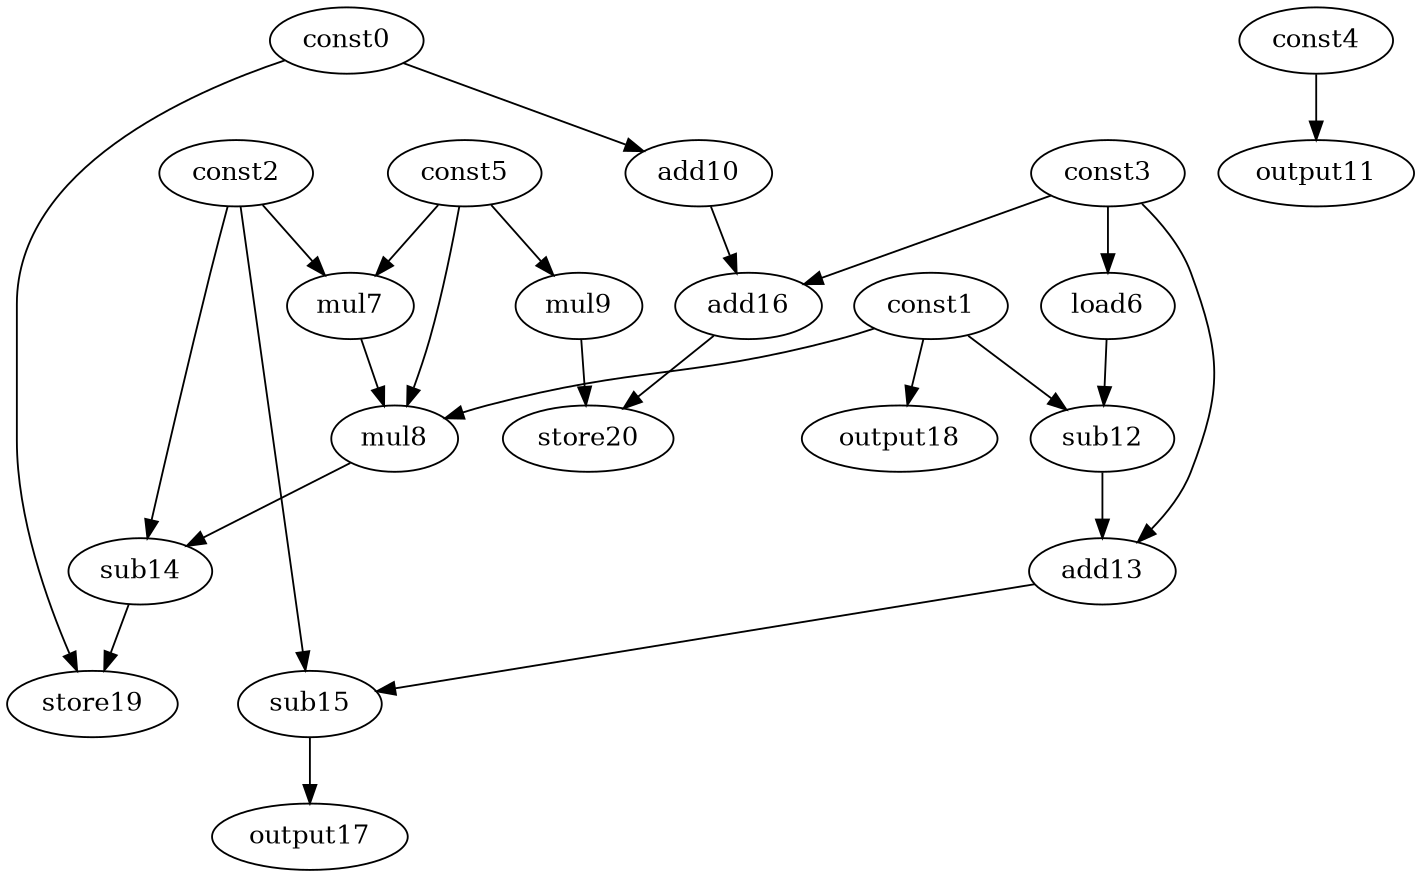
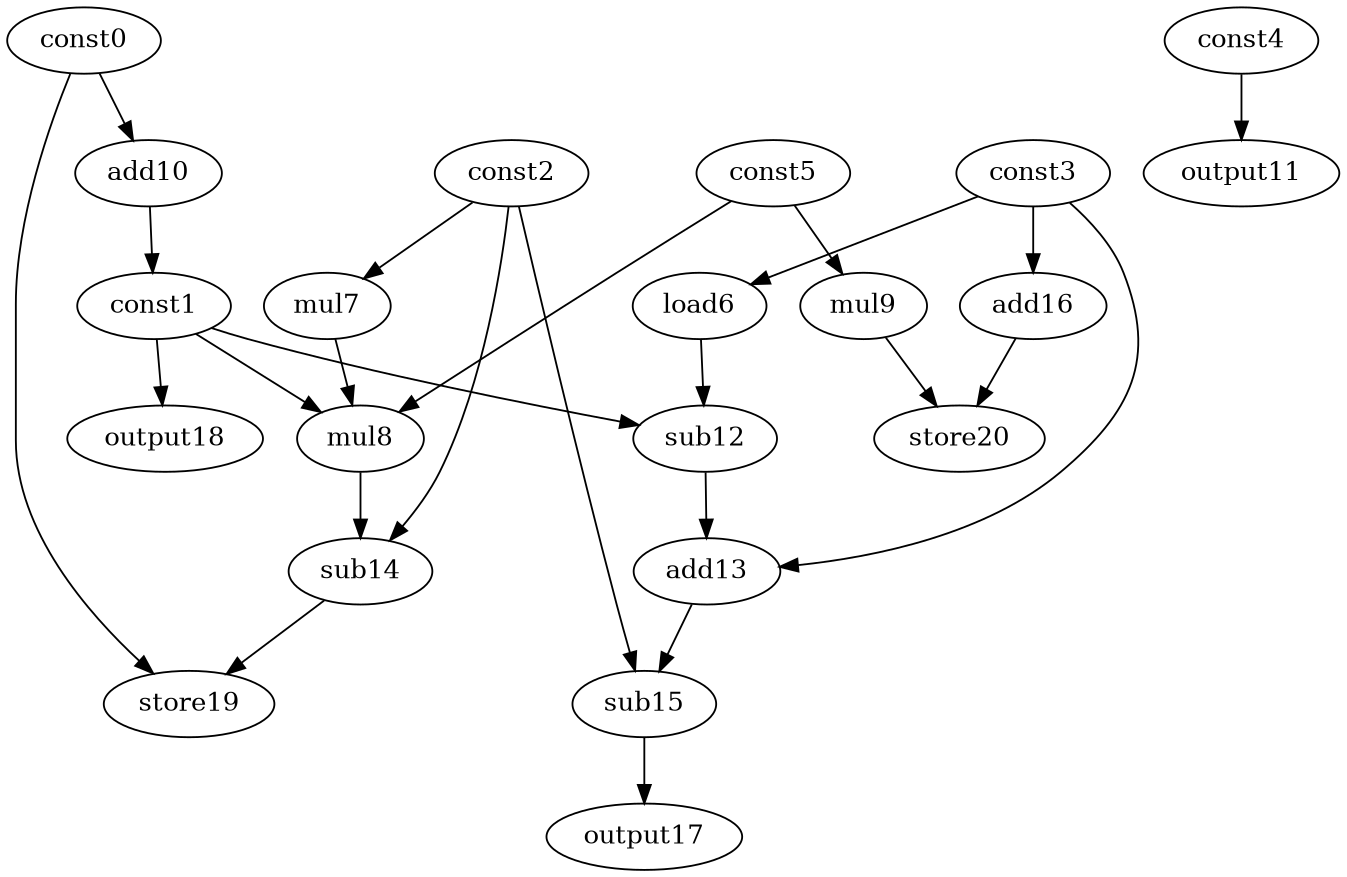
(720, 231) -> (151, 231)
(413, 233) -> none
